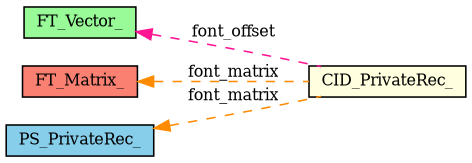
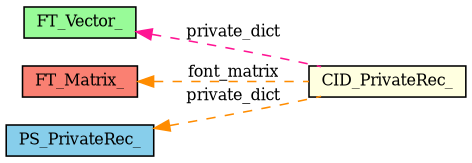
(231, 33) -> (231, 33)
(231, 96) -> (231, 96)
